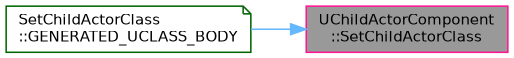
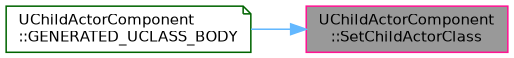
(128, 29) -> (128, 29)
